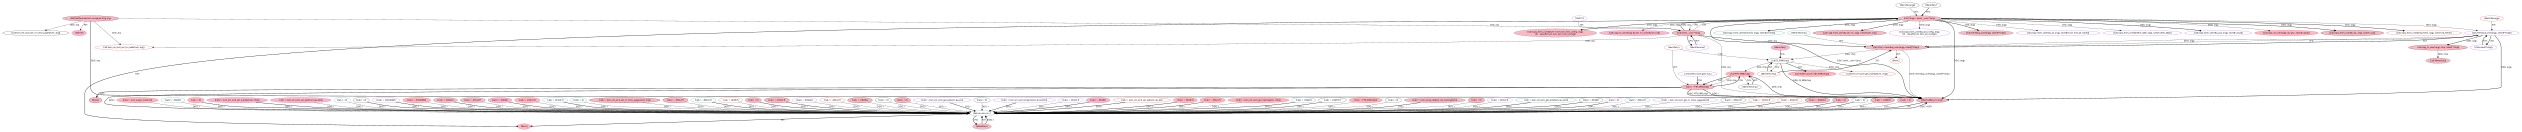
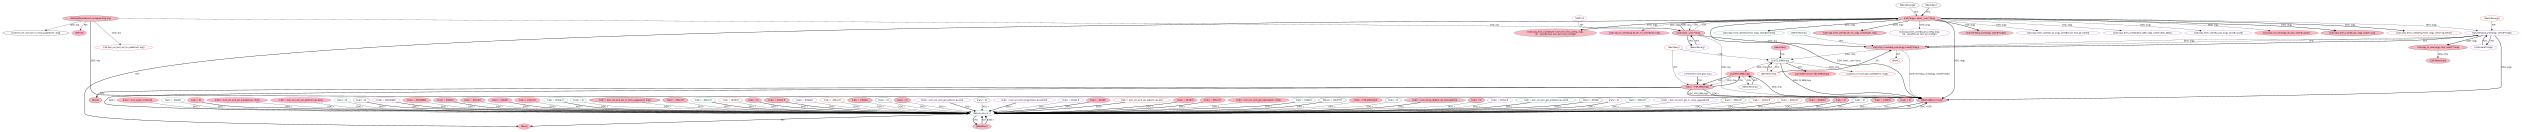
(2070, 22) -> (2070, 22)
(917, 46) -> none
(1697, 47) -> (1697, 47)
(1332, 100) -> (1332, 100)
(612, 113) -> (612, 113)
